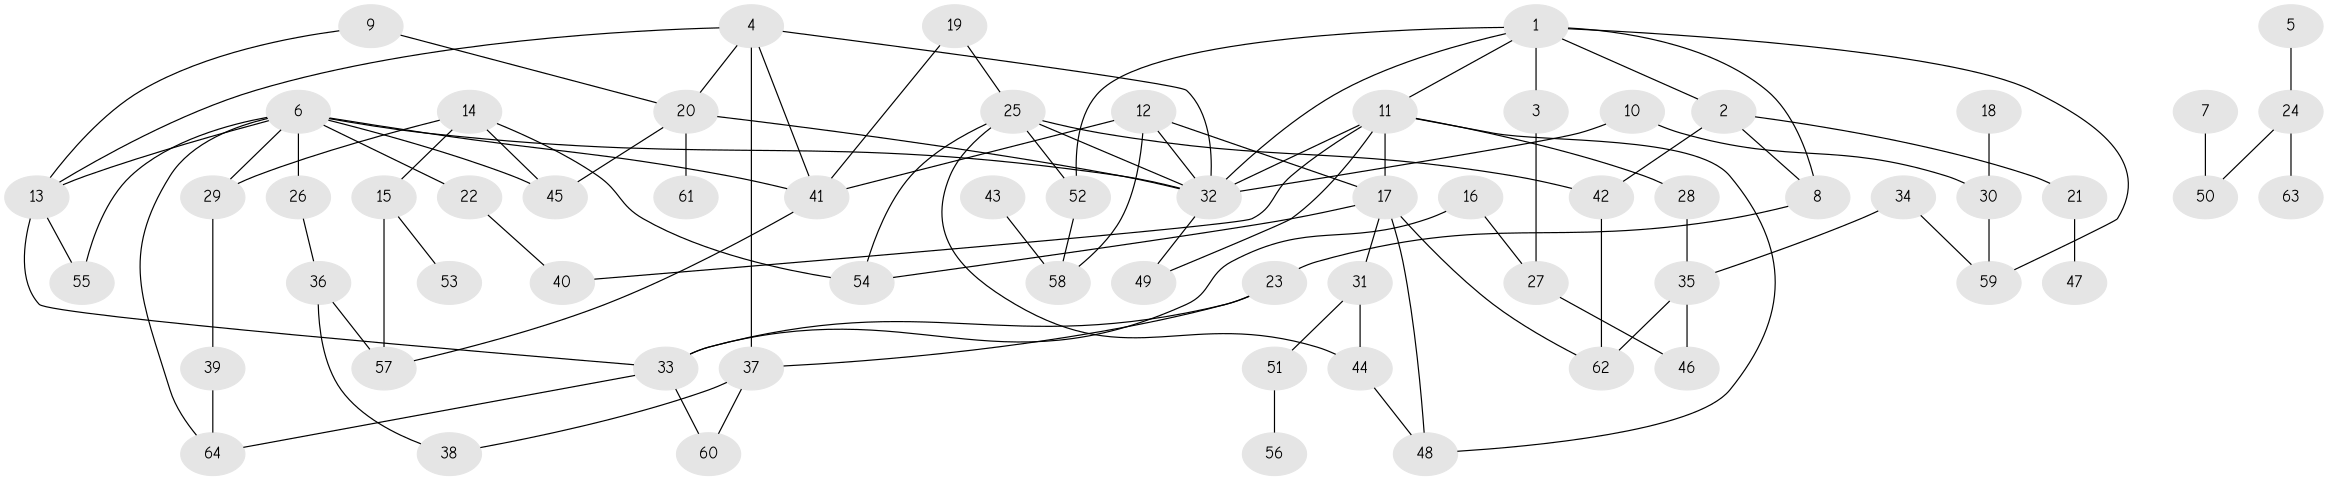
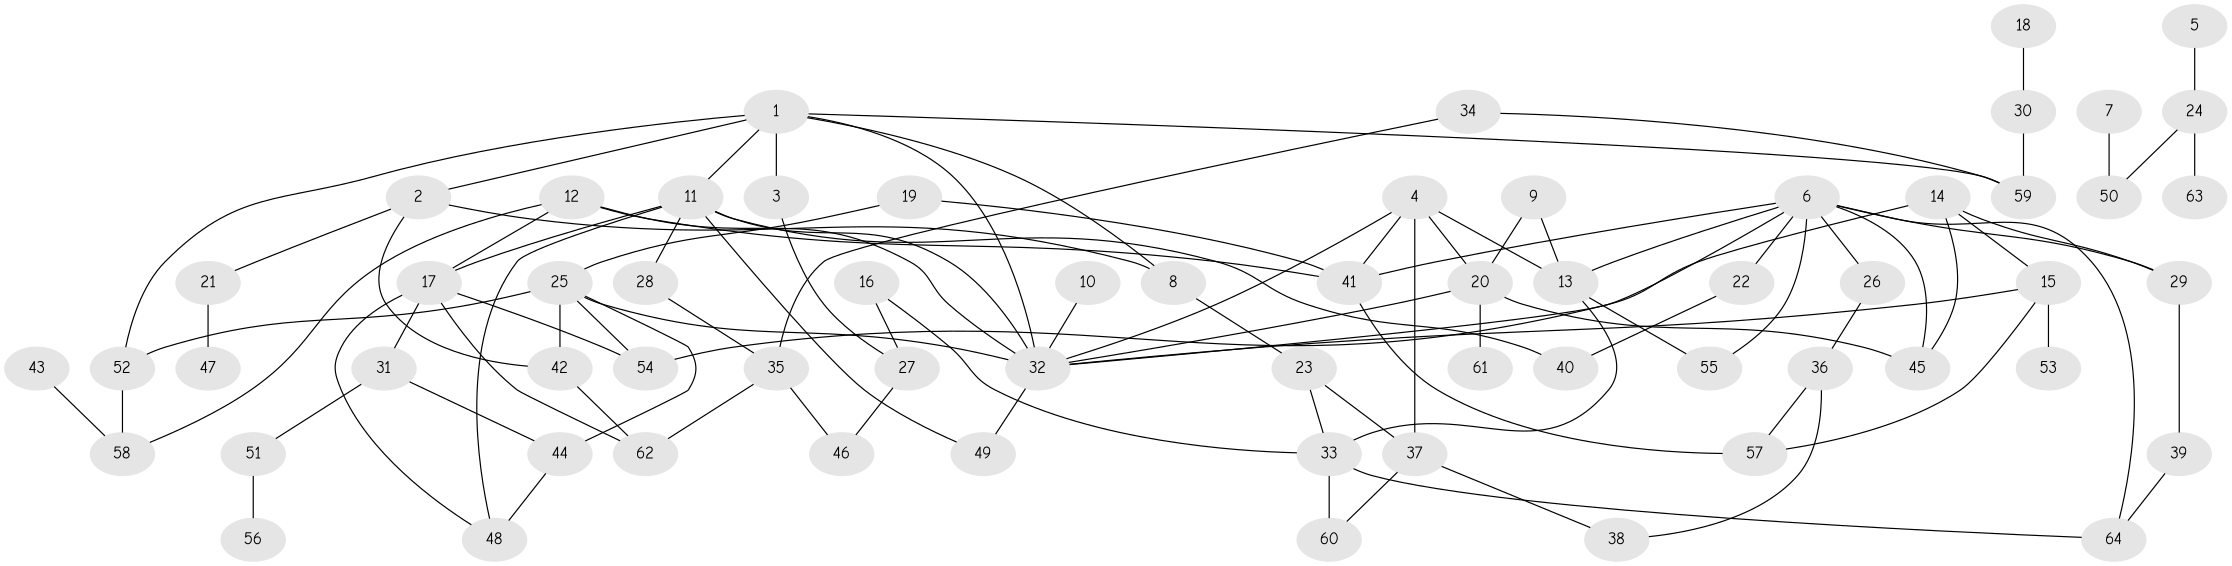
(1819, 154) -> none
none -> (1544, 331)
